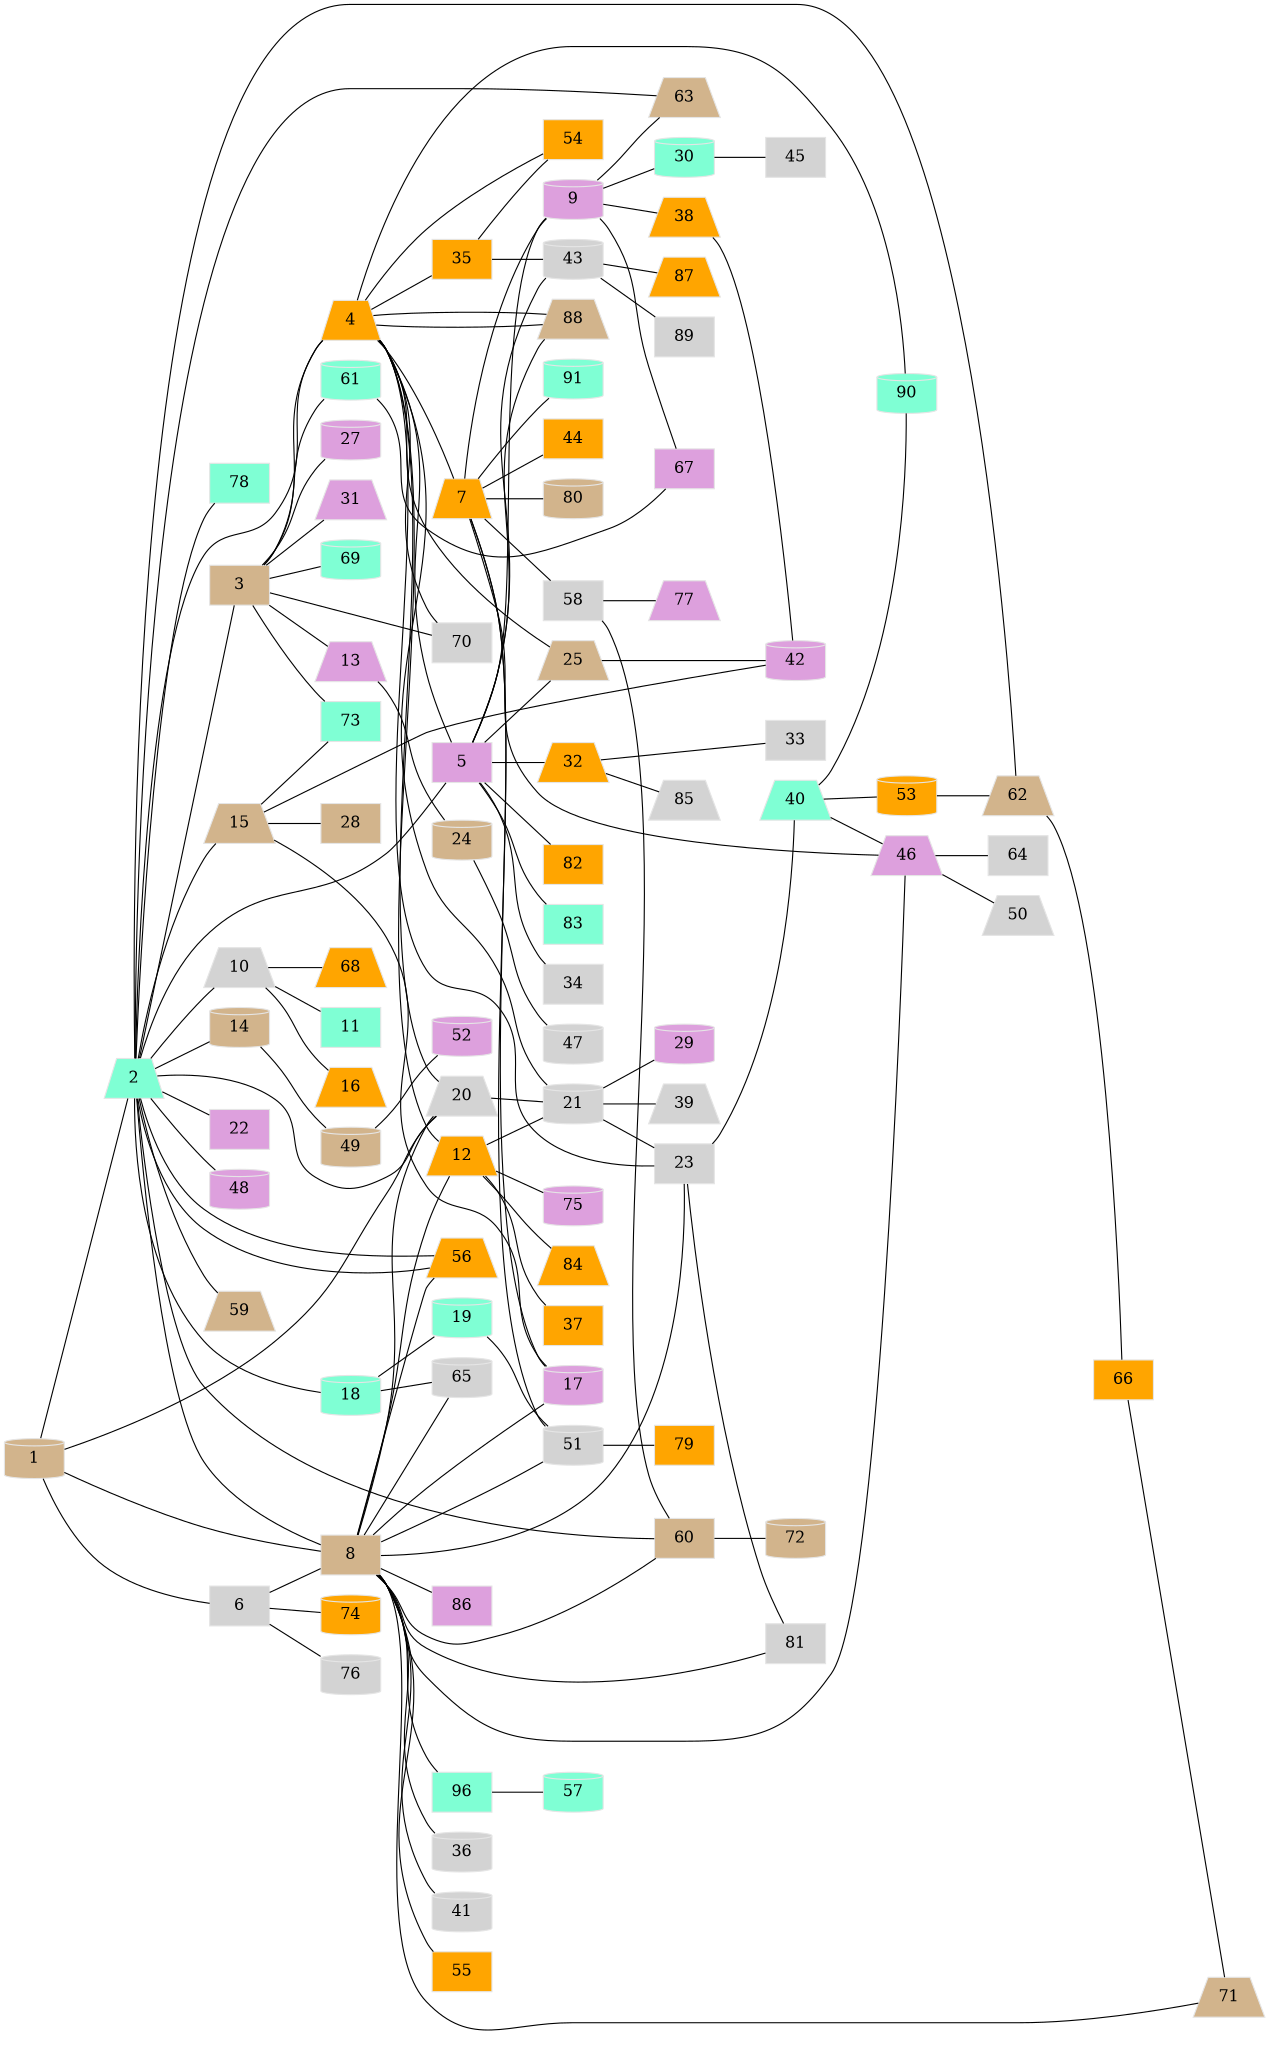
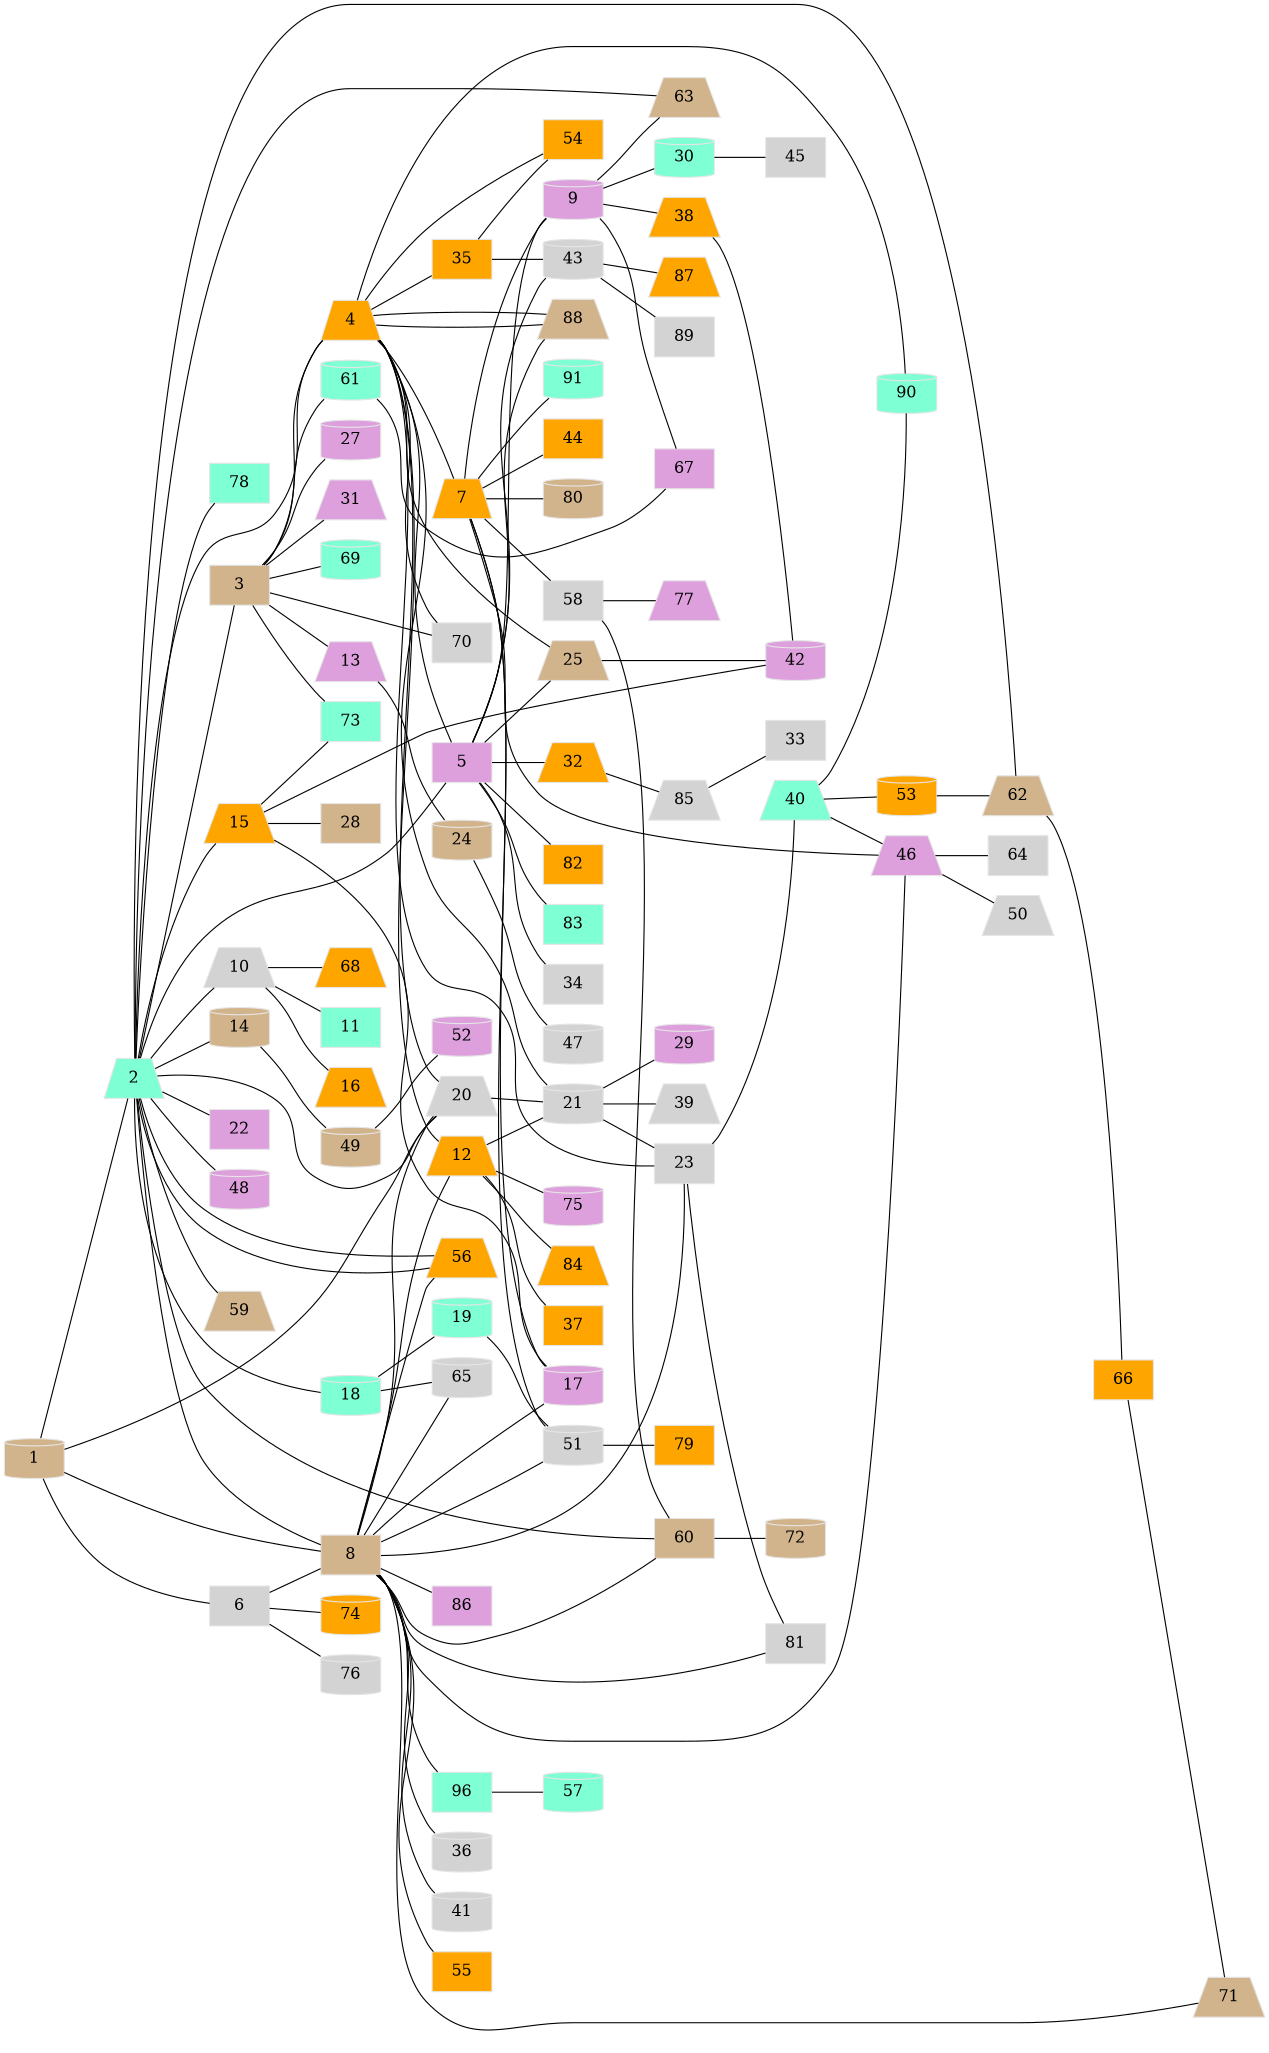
(683, 752) -> (737, 772)
(240, 823) -> (240, 823)
